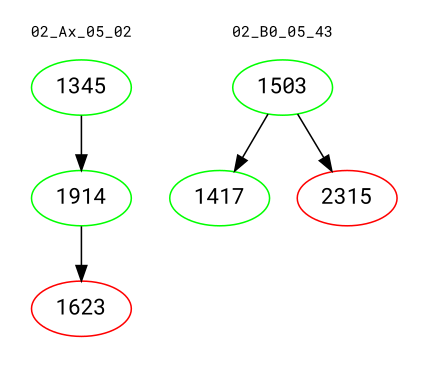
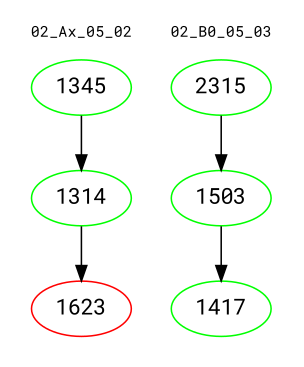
(283, 33) -> (222, 33)
(311, 136) -> (221, 135)
(81, 198) -> (81, 198)
(347, 198) -> (221, 88)
